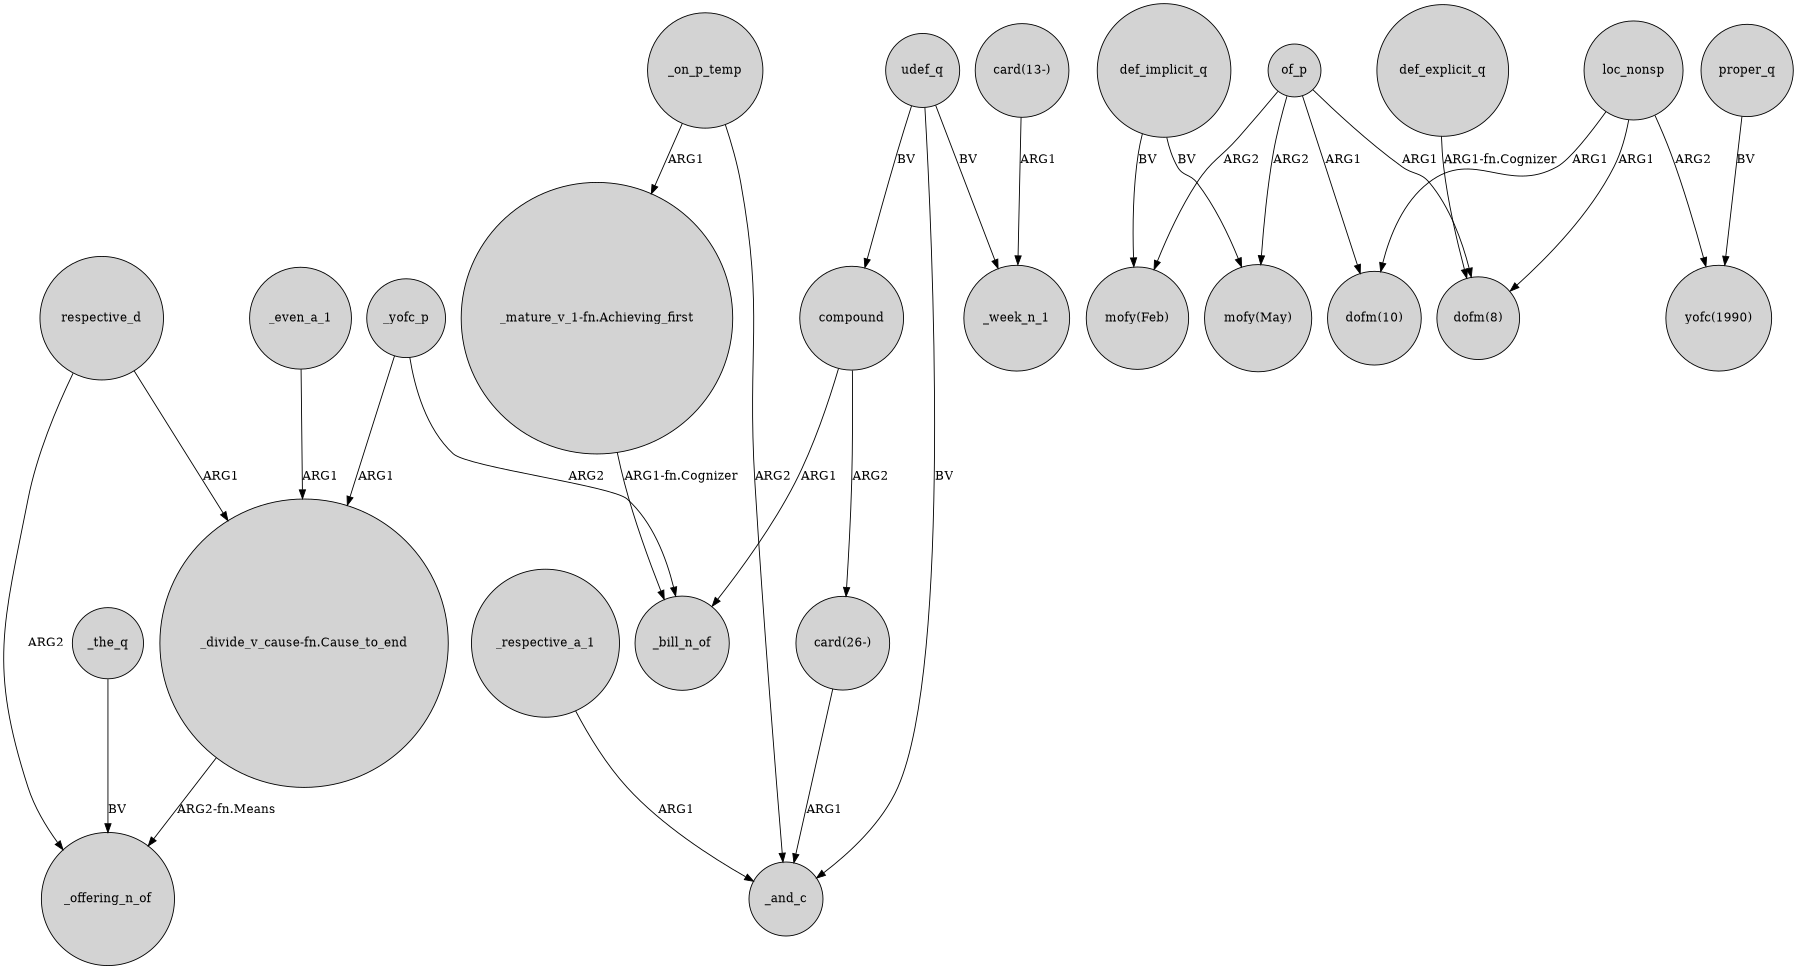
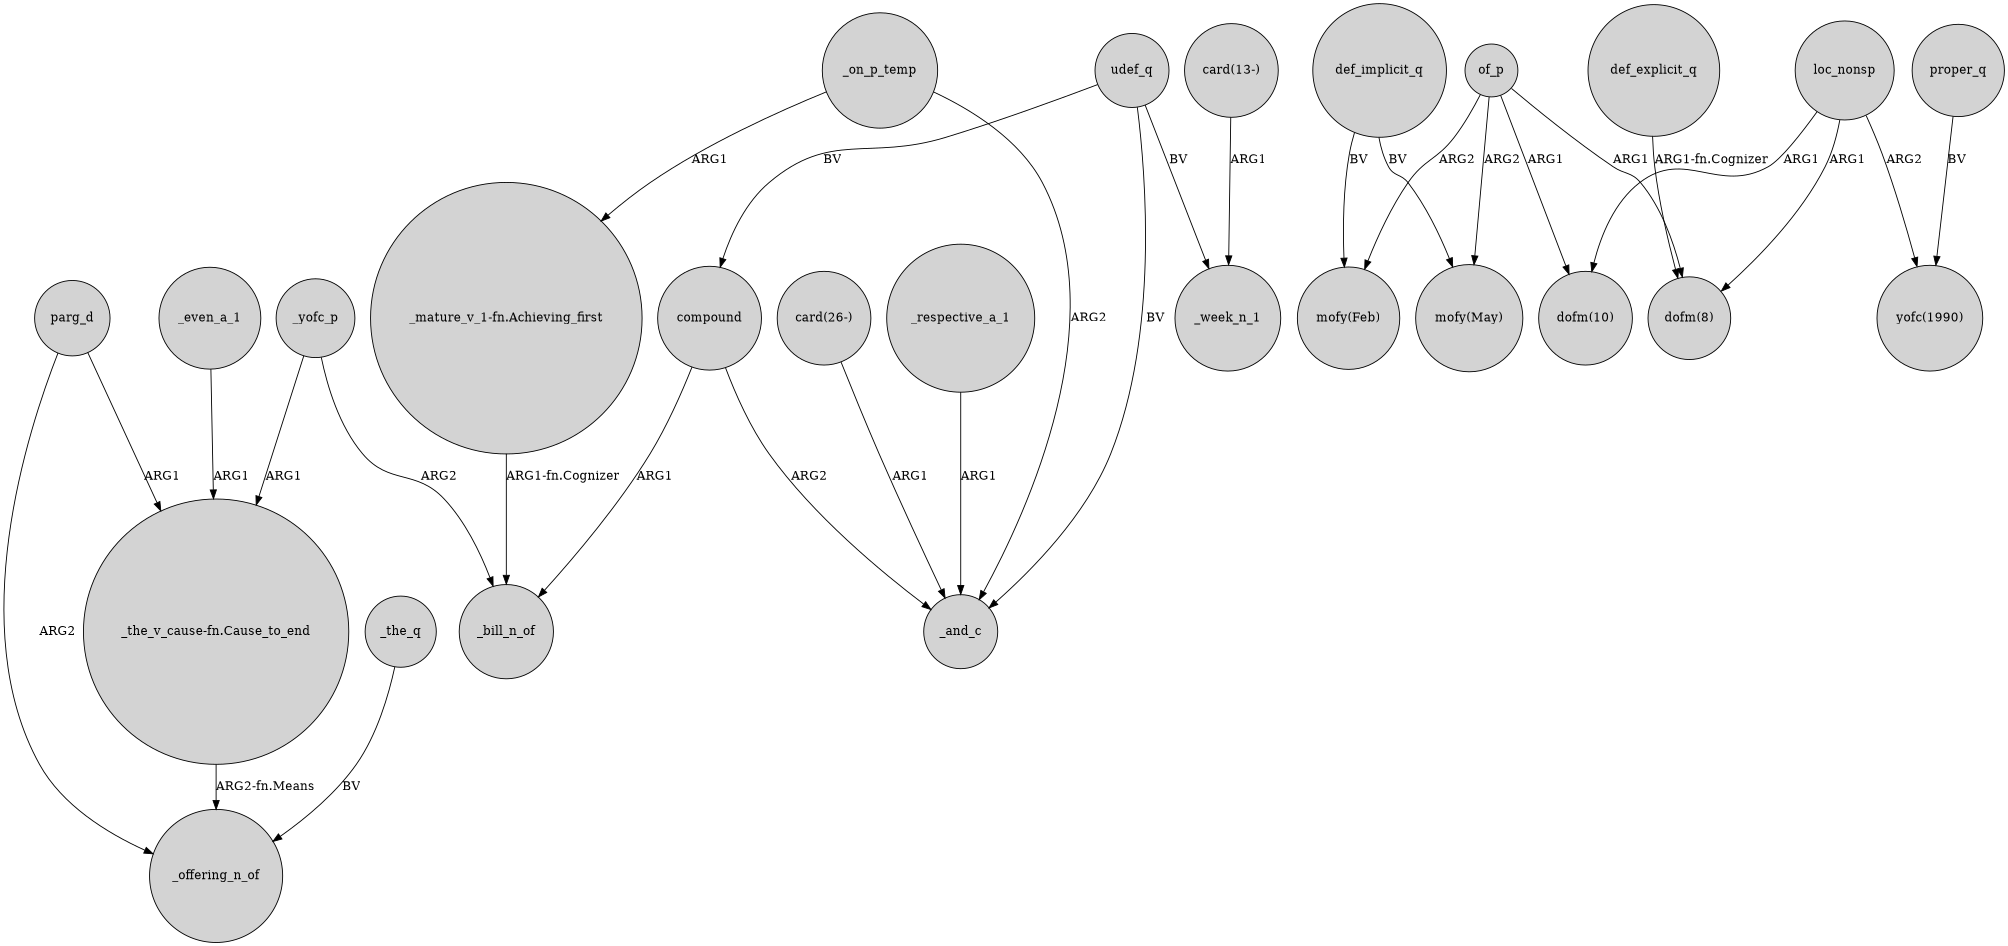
(102, 318) -> (72, 318)
(852, 479) -> (807, 500)
(304, 643) -> (216, 632)
